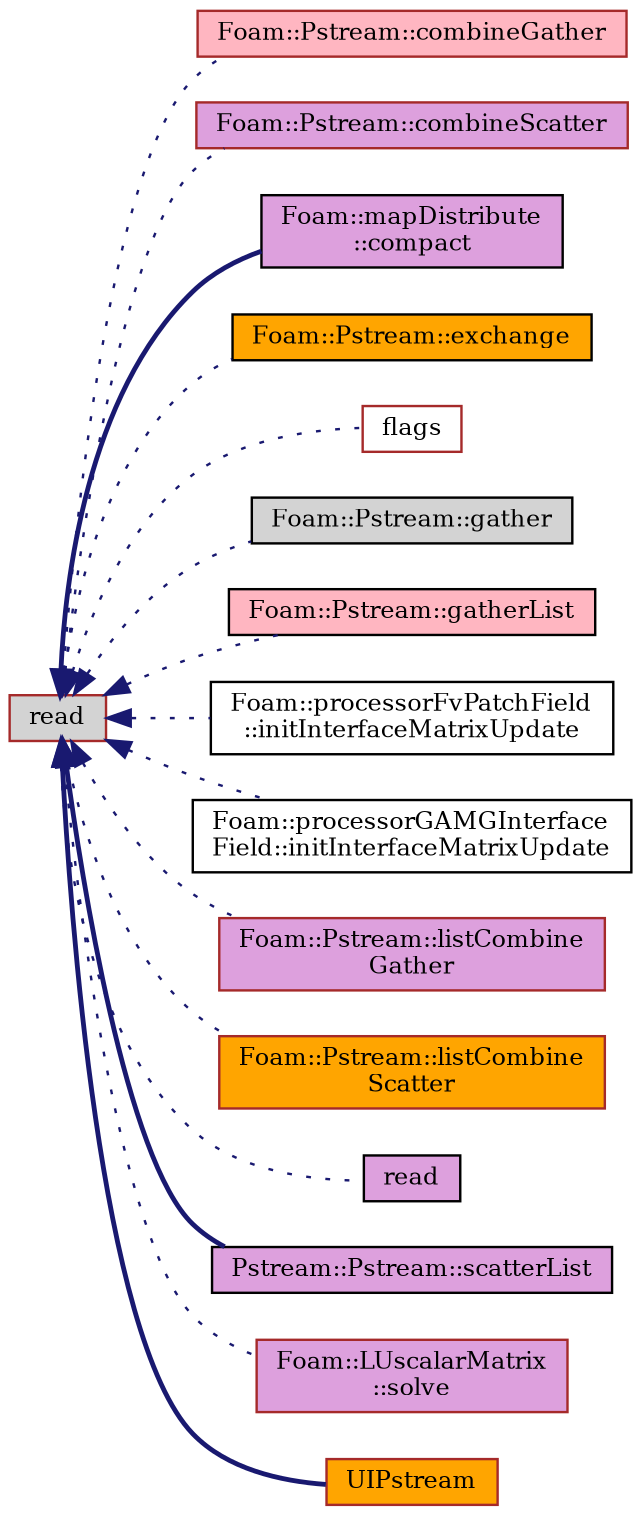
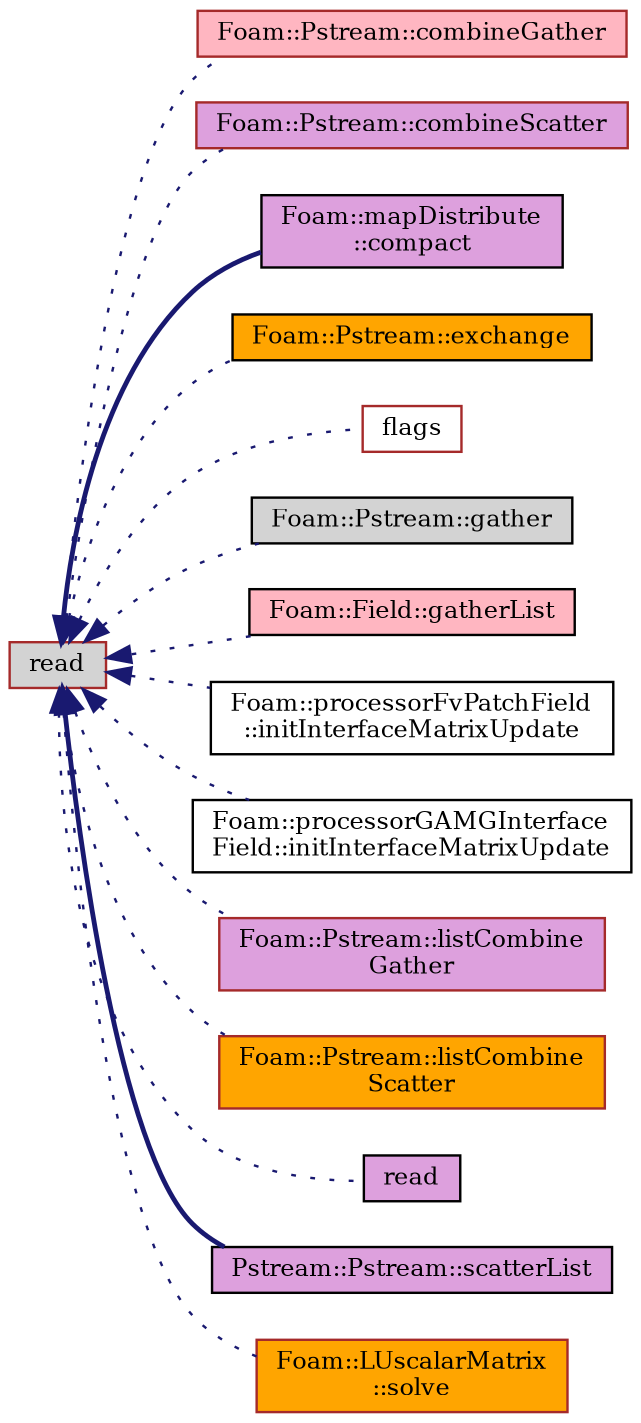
(412, 612) -> (412, 612)
(412, 1376) -> (412, 1376)
(412, 1482) -> none
